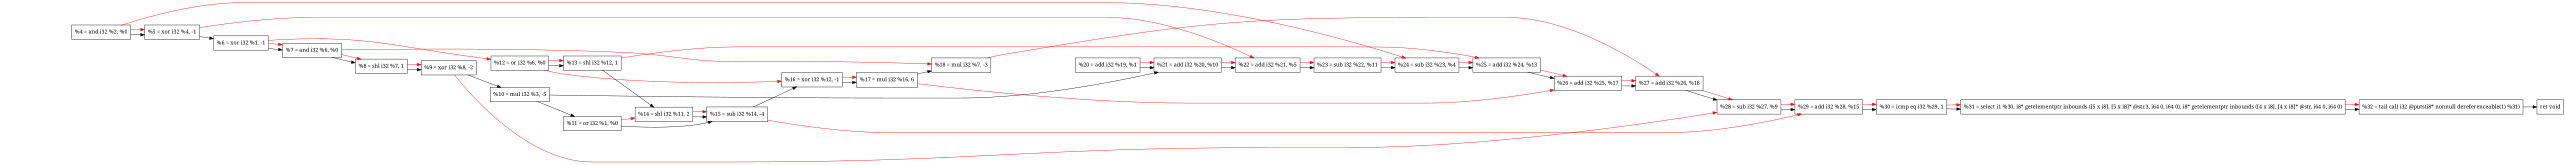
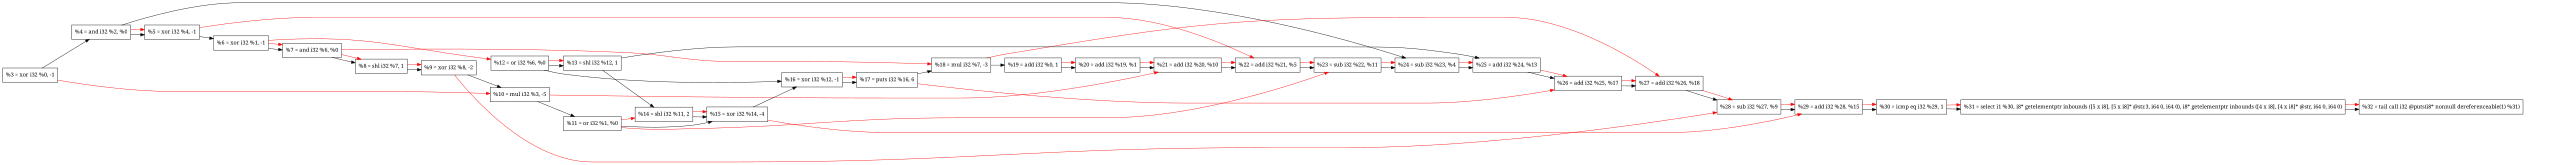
(763, 3) -> (763, 3)
(1027, 47) -> (1027, 47)
none -> (1033, 65)
none -> (30, 75)
(887, 80) -> (887, 80)
(660, 82) -> (660, 82)
(853, 98) -> (853, 98)
(2550, 107) -> none
(737, 114) -> (737, 114)
none -> (976, 118)
